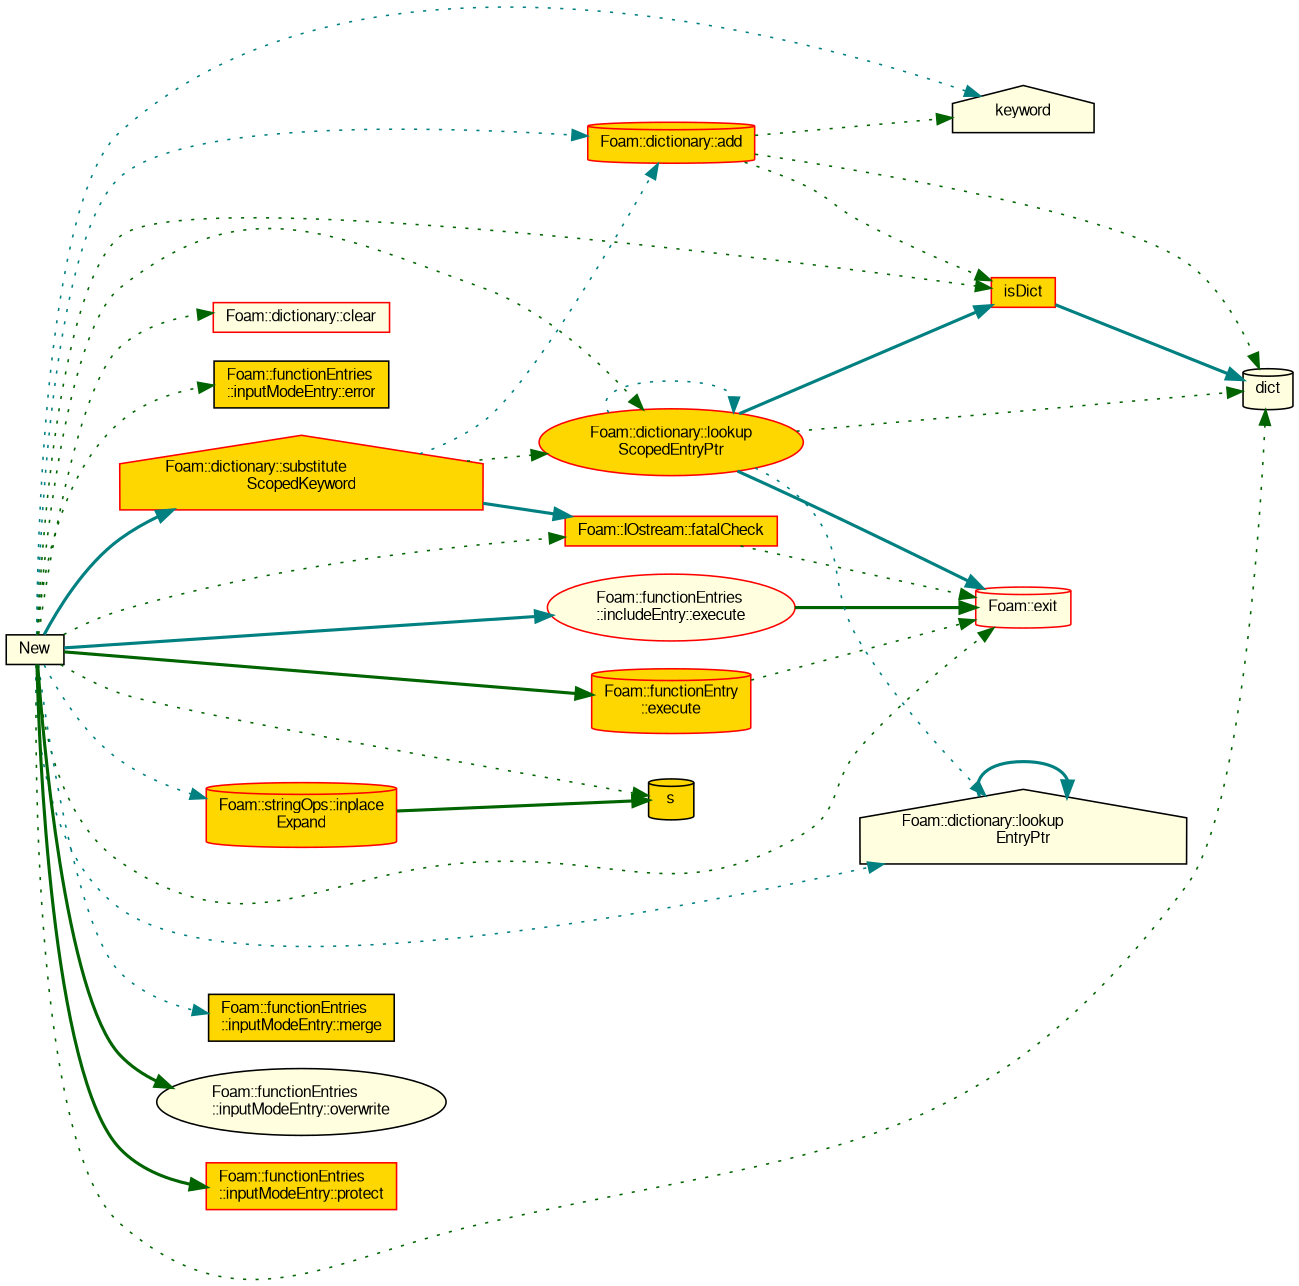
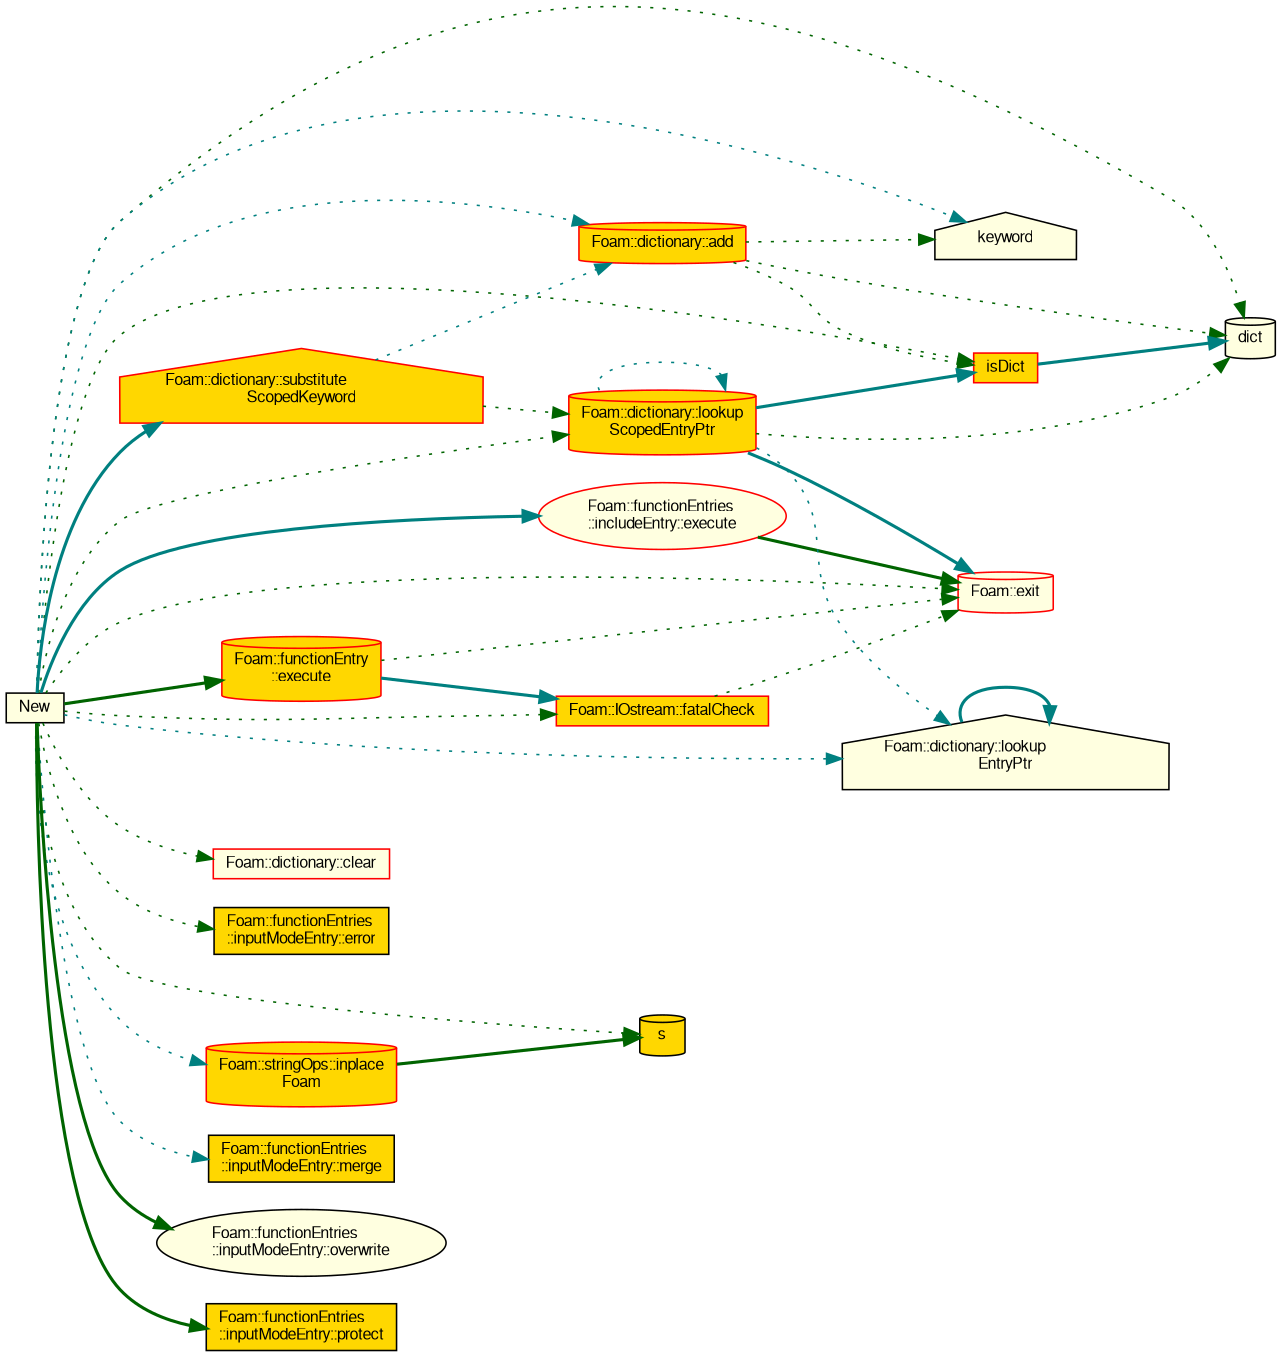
(671, 442) -> (662, 422)
(519, 509) -> (460, 687)
(301, 815) -> (301, 1074)
(301, 1186) -> (301, 1327)
